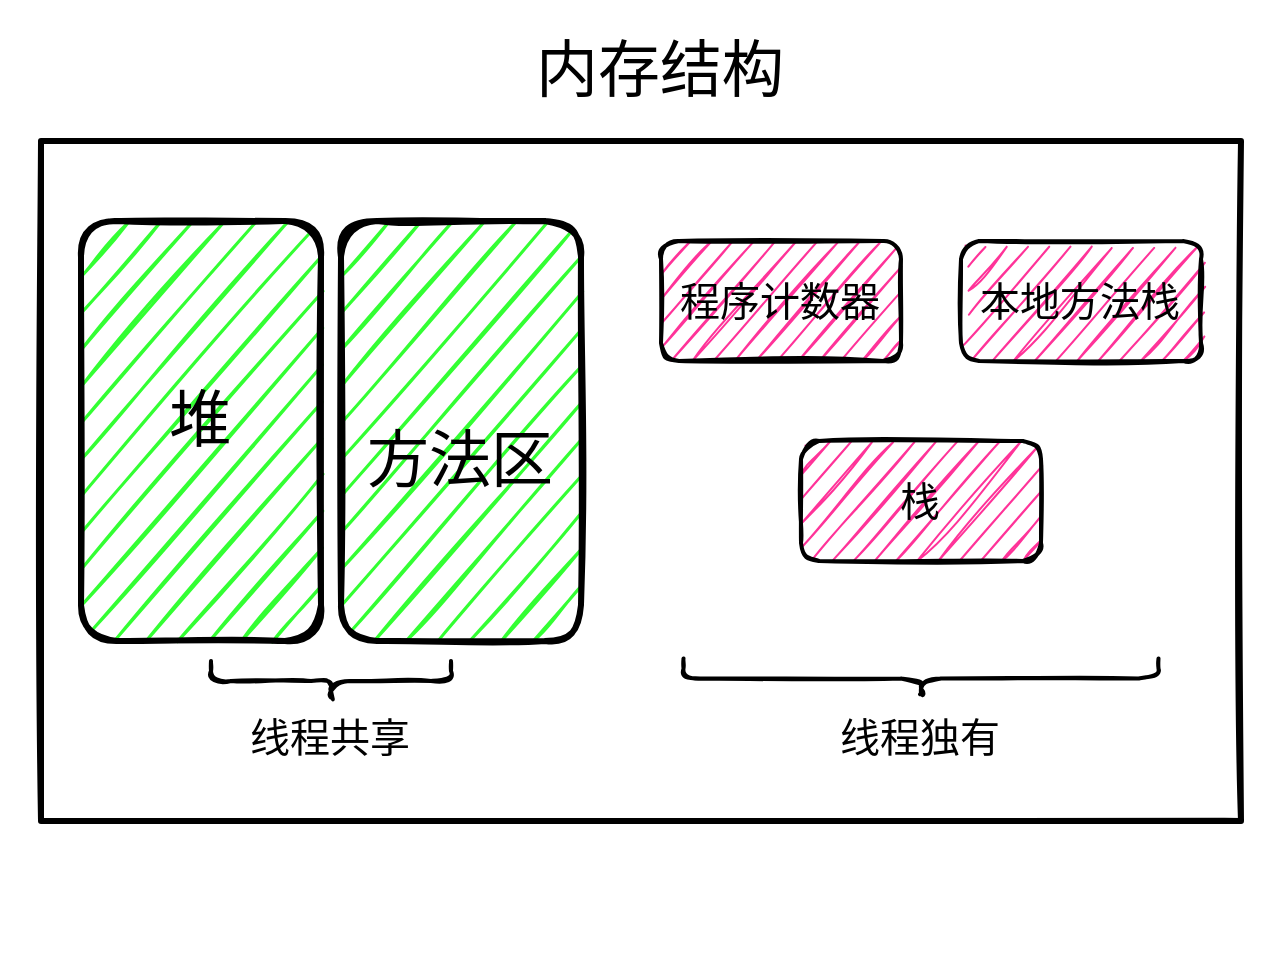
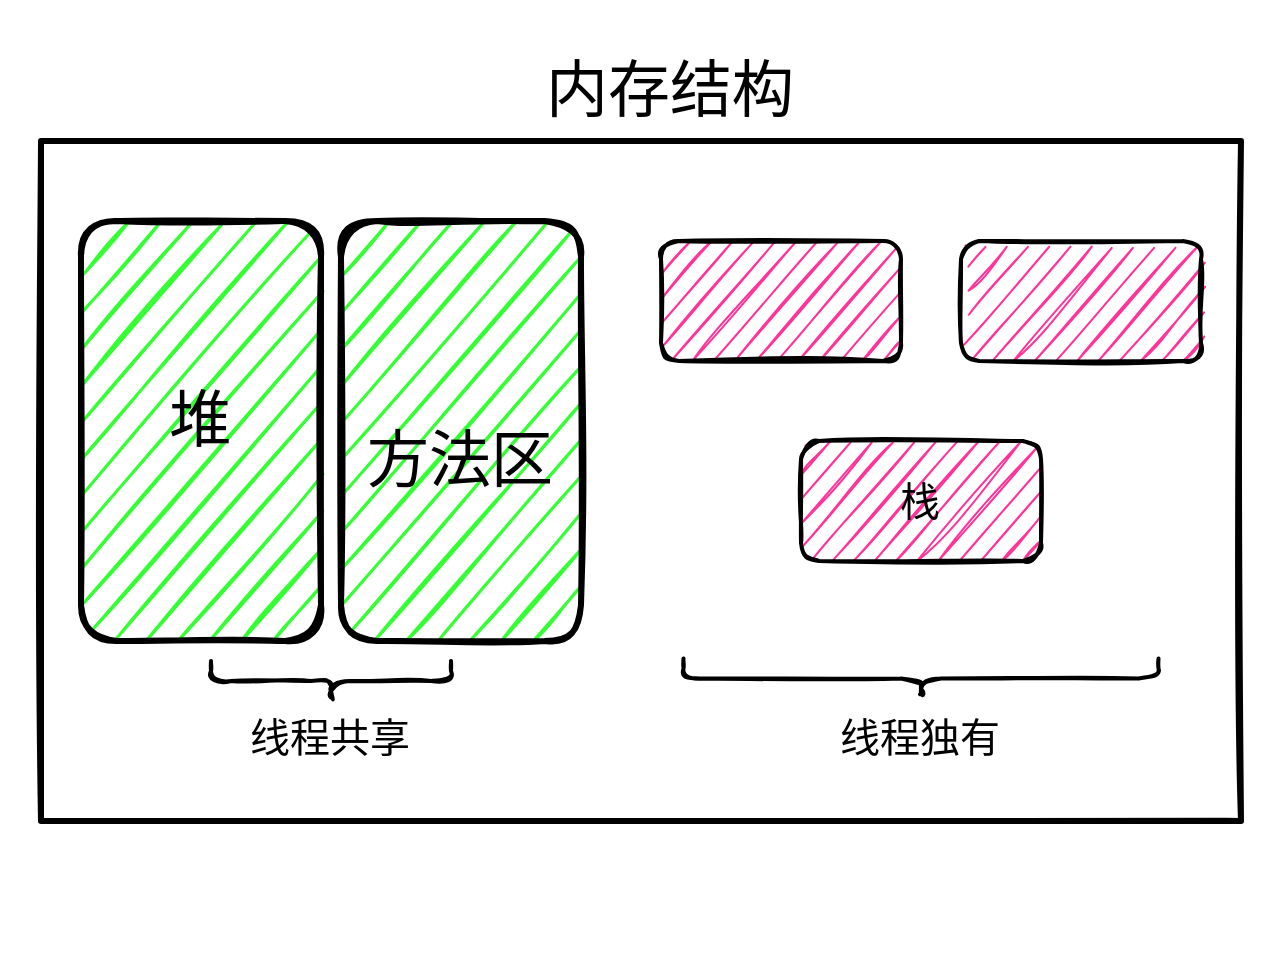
(661, 71) -> (671, 91)
(781, 301) -> none
(1081, 301) -> none
